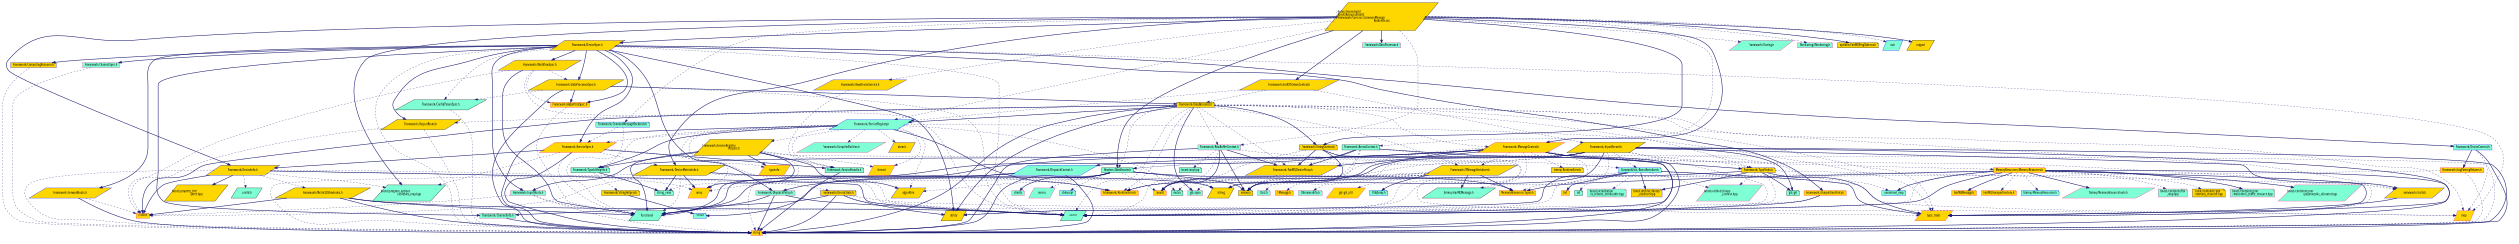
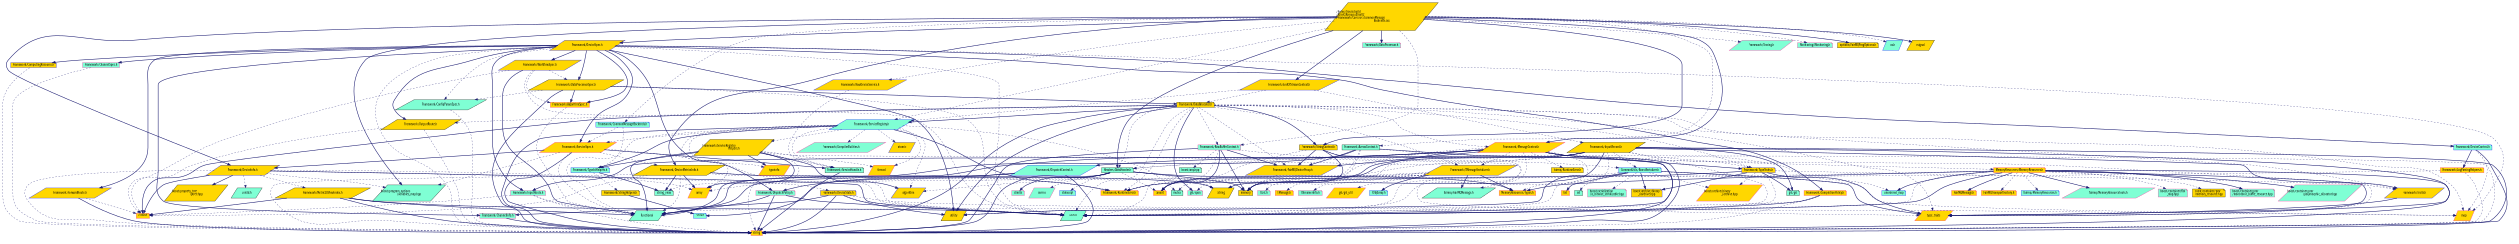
(1424, 130) -> none
(590, 170) -> (590, 170)
(1729, 193) -> (1729, 193)
none -> (1479, 227)
